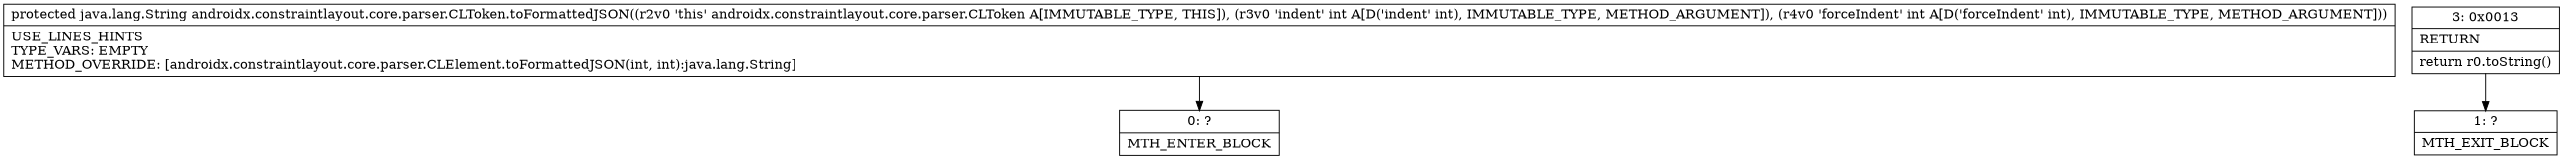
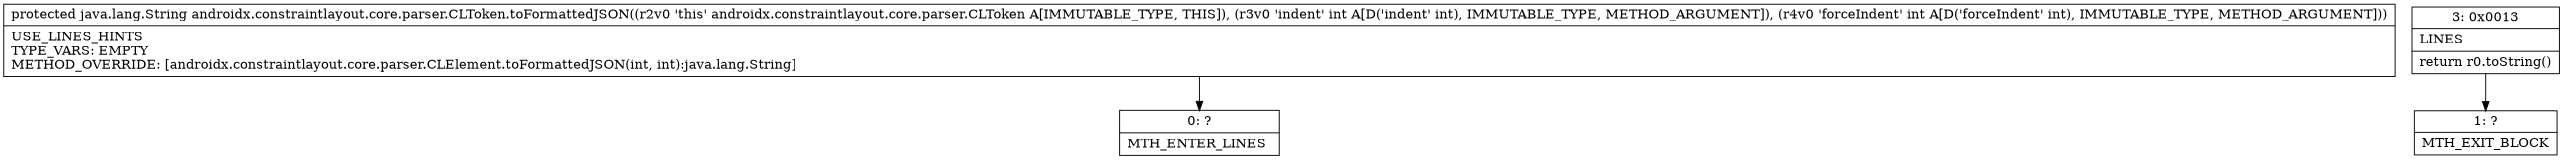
(2450, 39) -> (2442, 39)
(1199, 144) -> (1197, 144)
